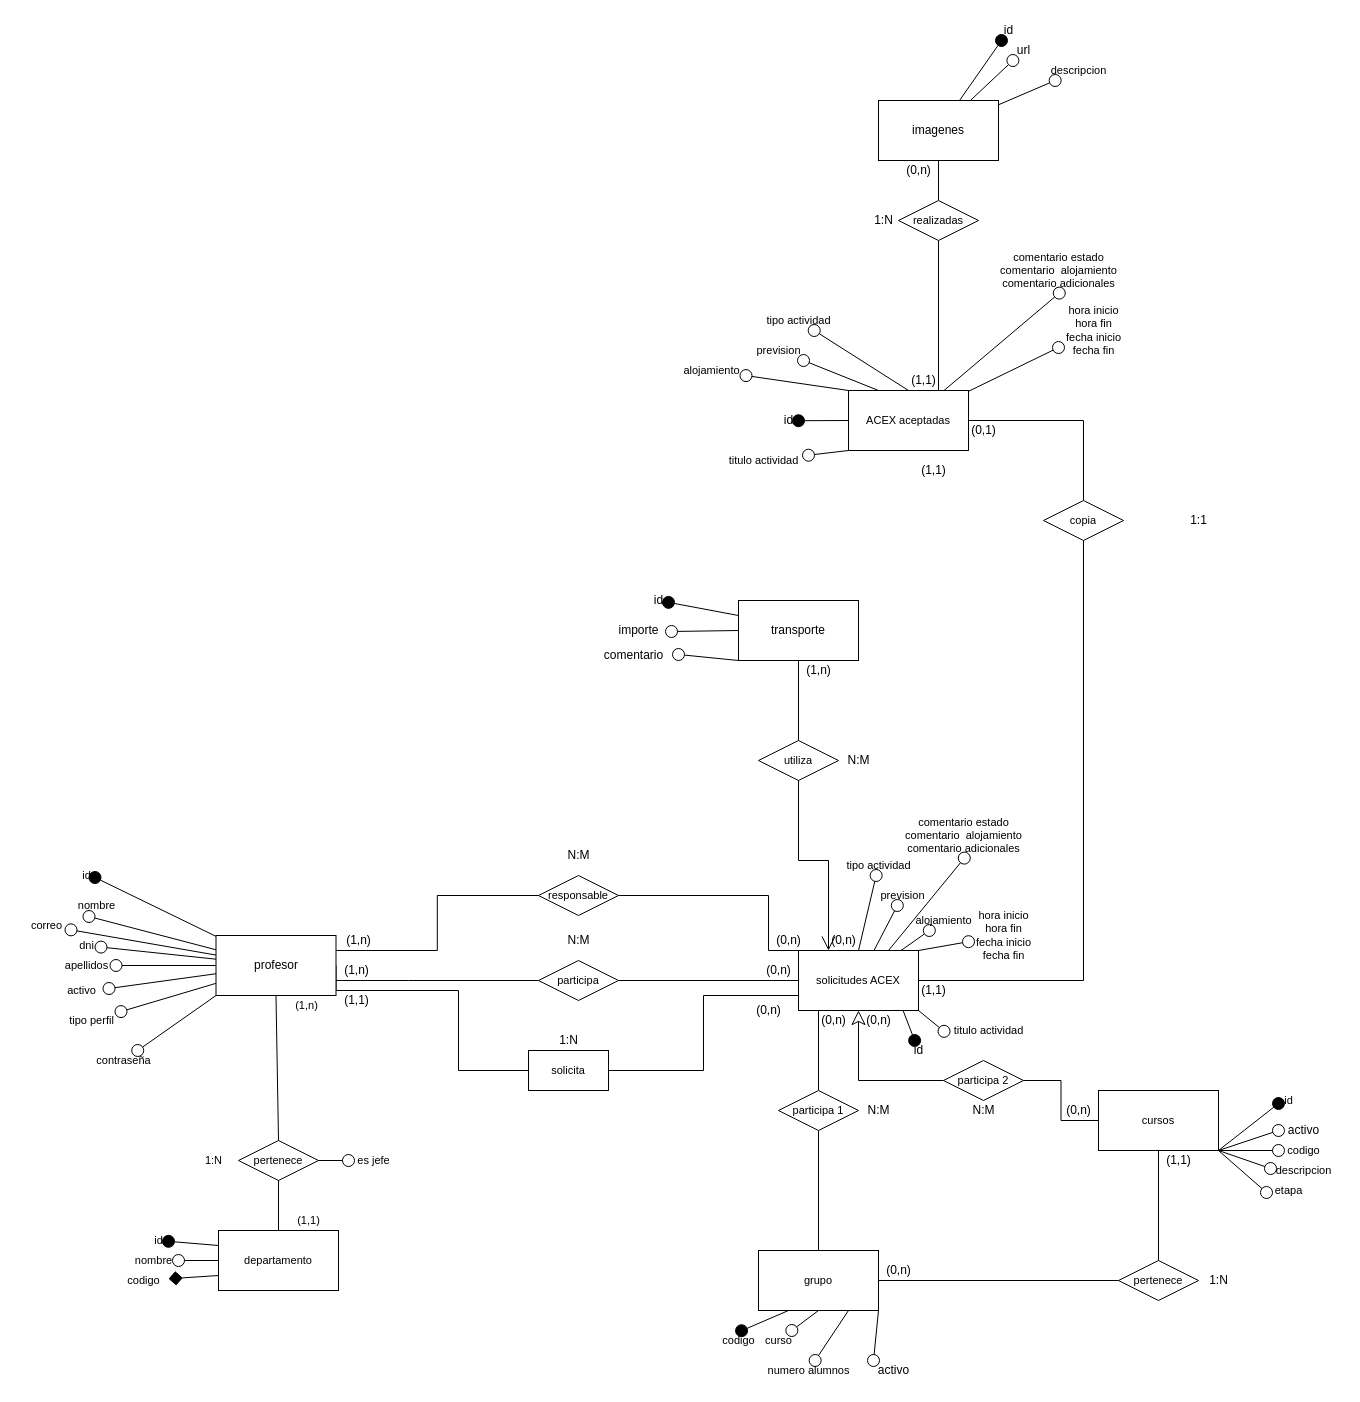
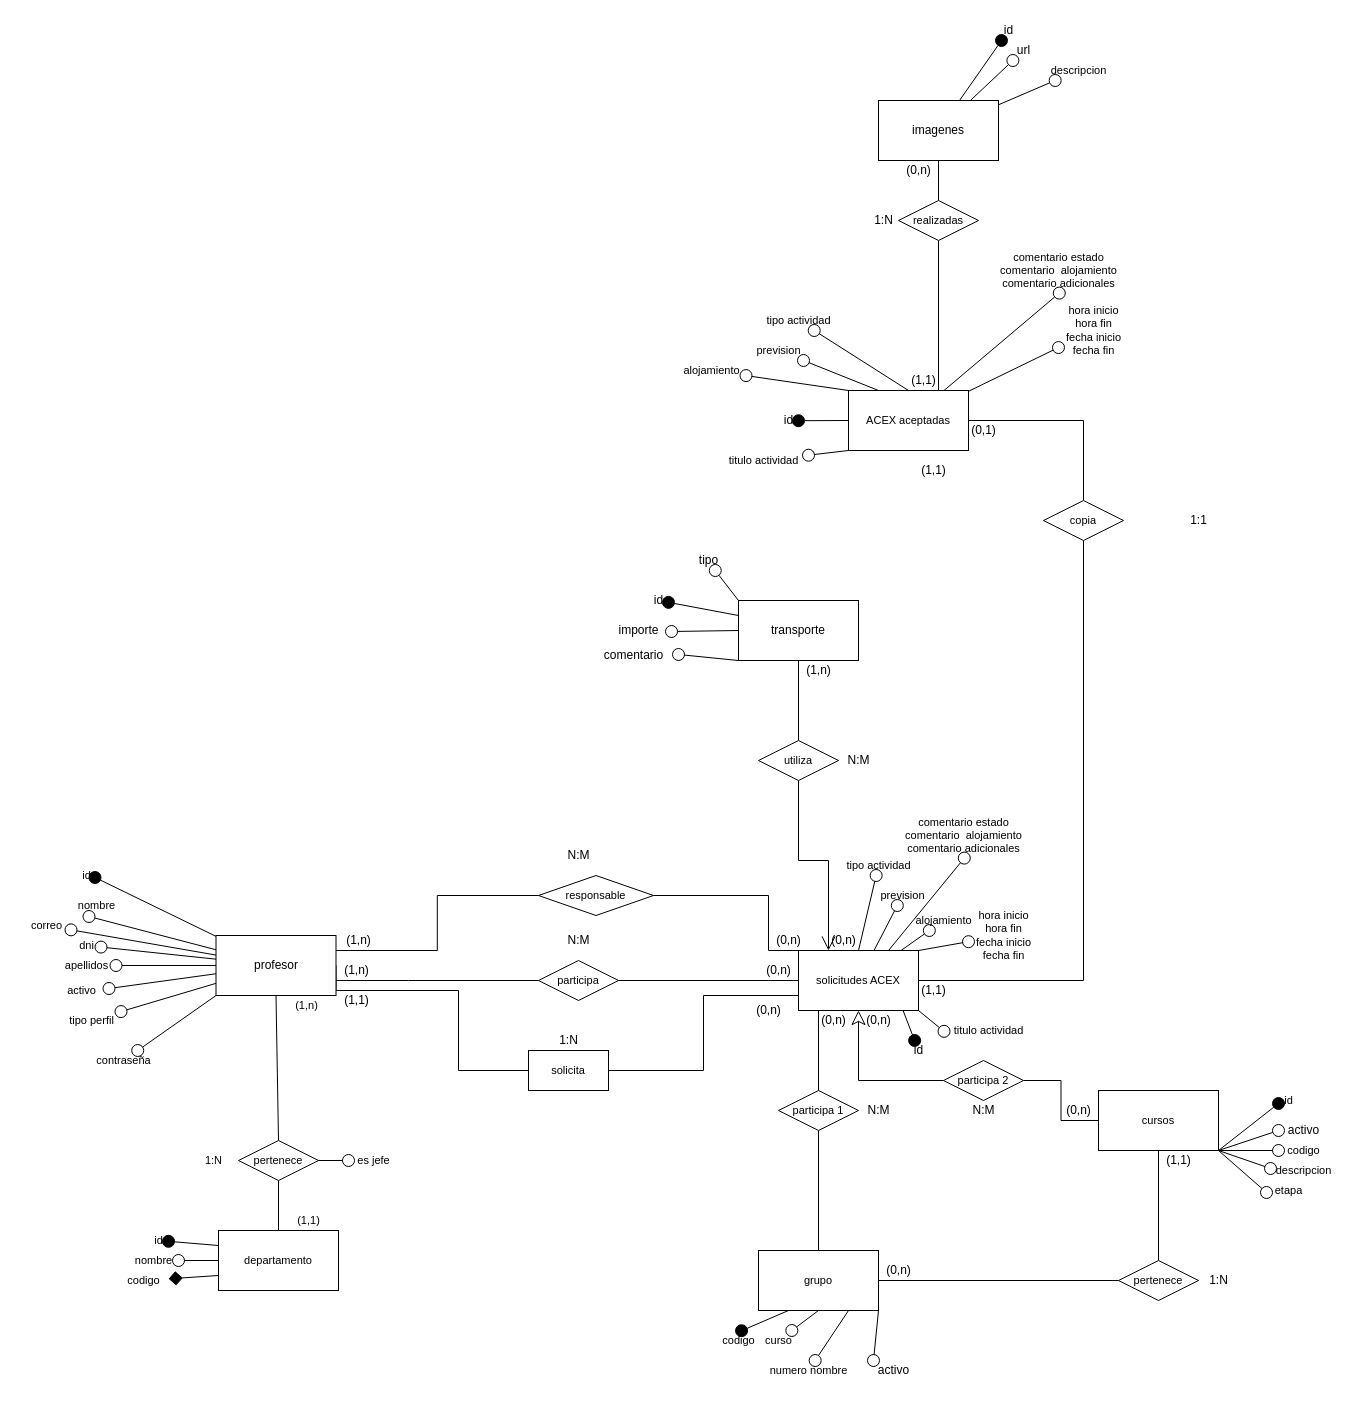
none -> (709, 561)
none -> (729, 588)
(579, 896) -> (596, 896)
(809, 1371) -> (809, 1371)
